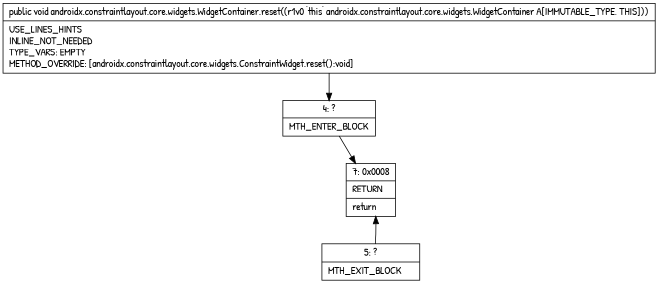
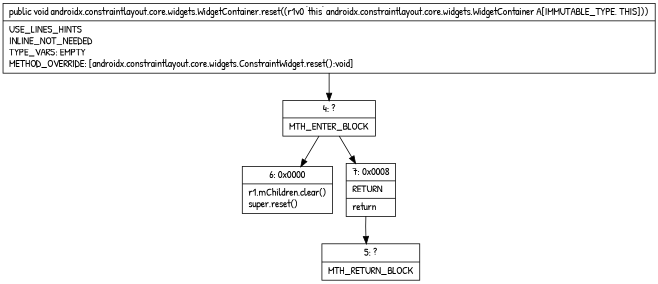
none -> (287, 190)
(376, 234) -> (366, 226)
(365, 271) -> (371, 271)
